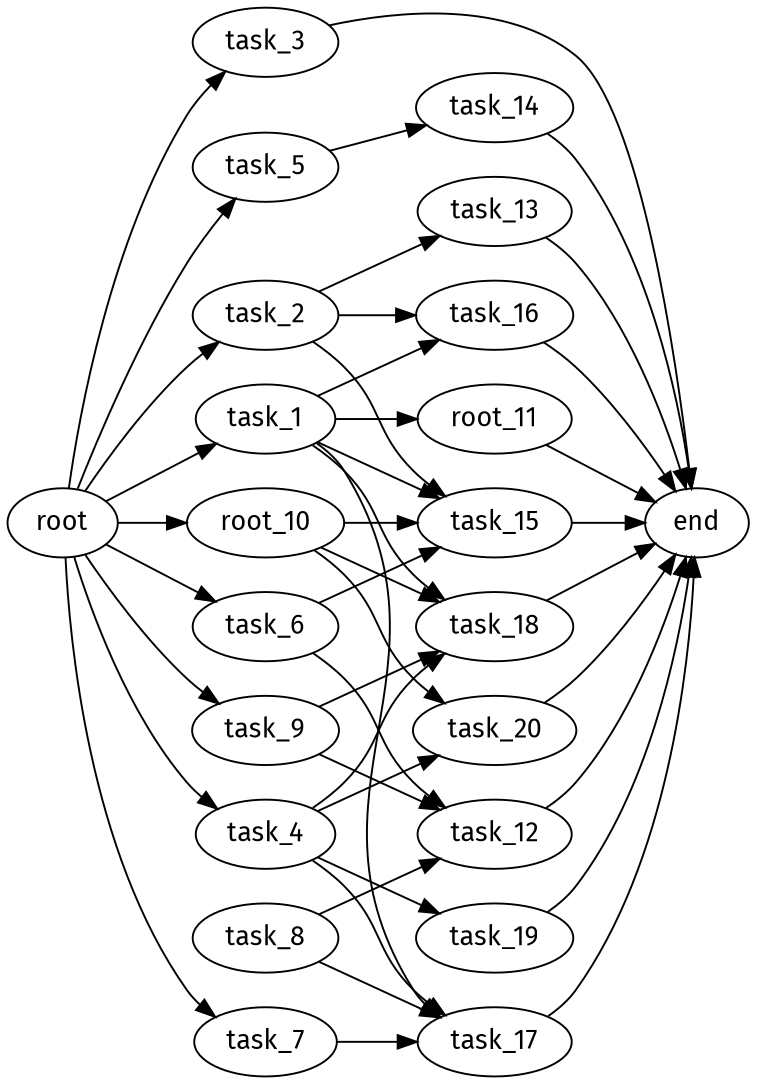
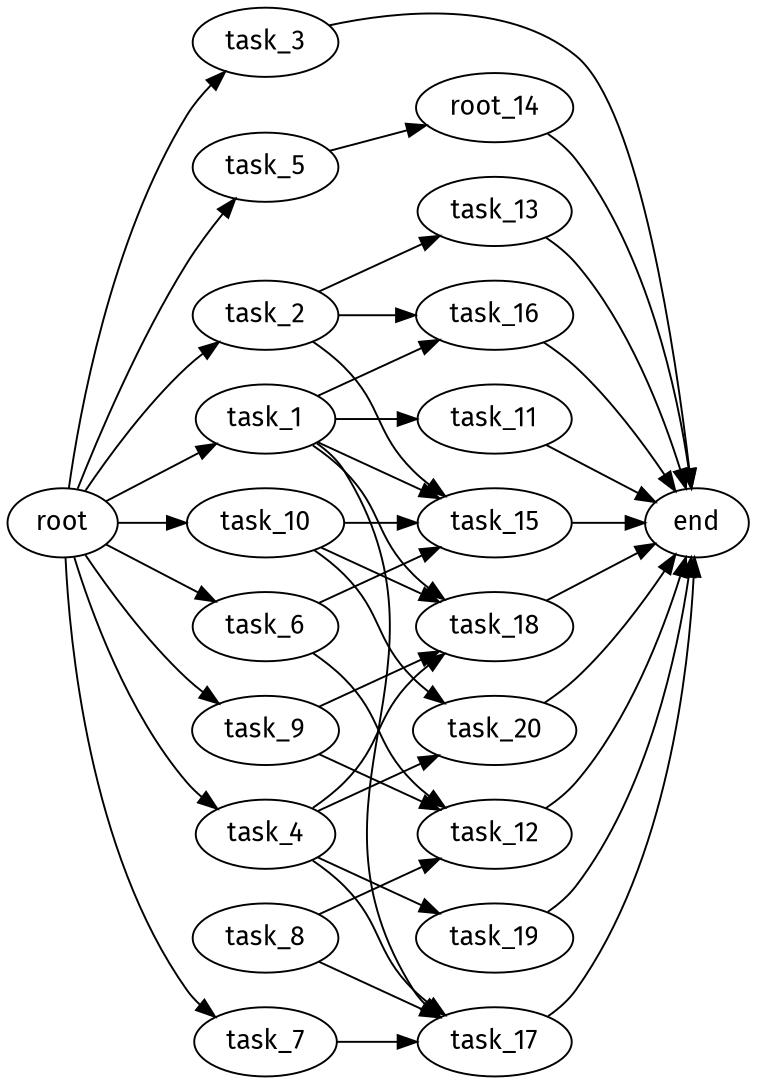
(495, 108) -> (495, 108)
(495, 419) -> (495, 419)
(266, 523) -> (266, 523)
